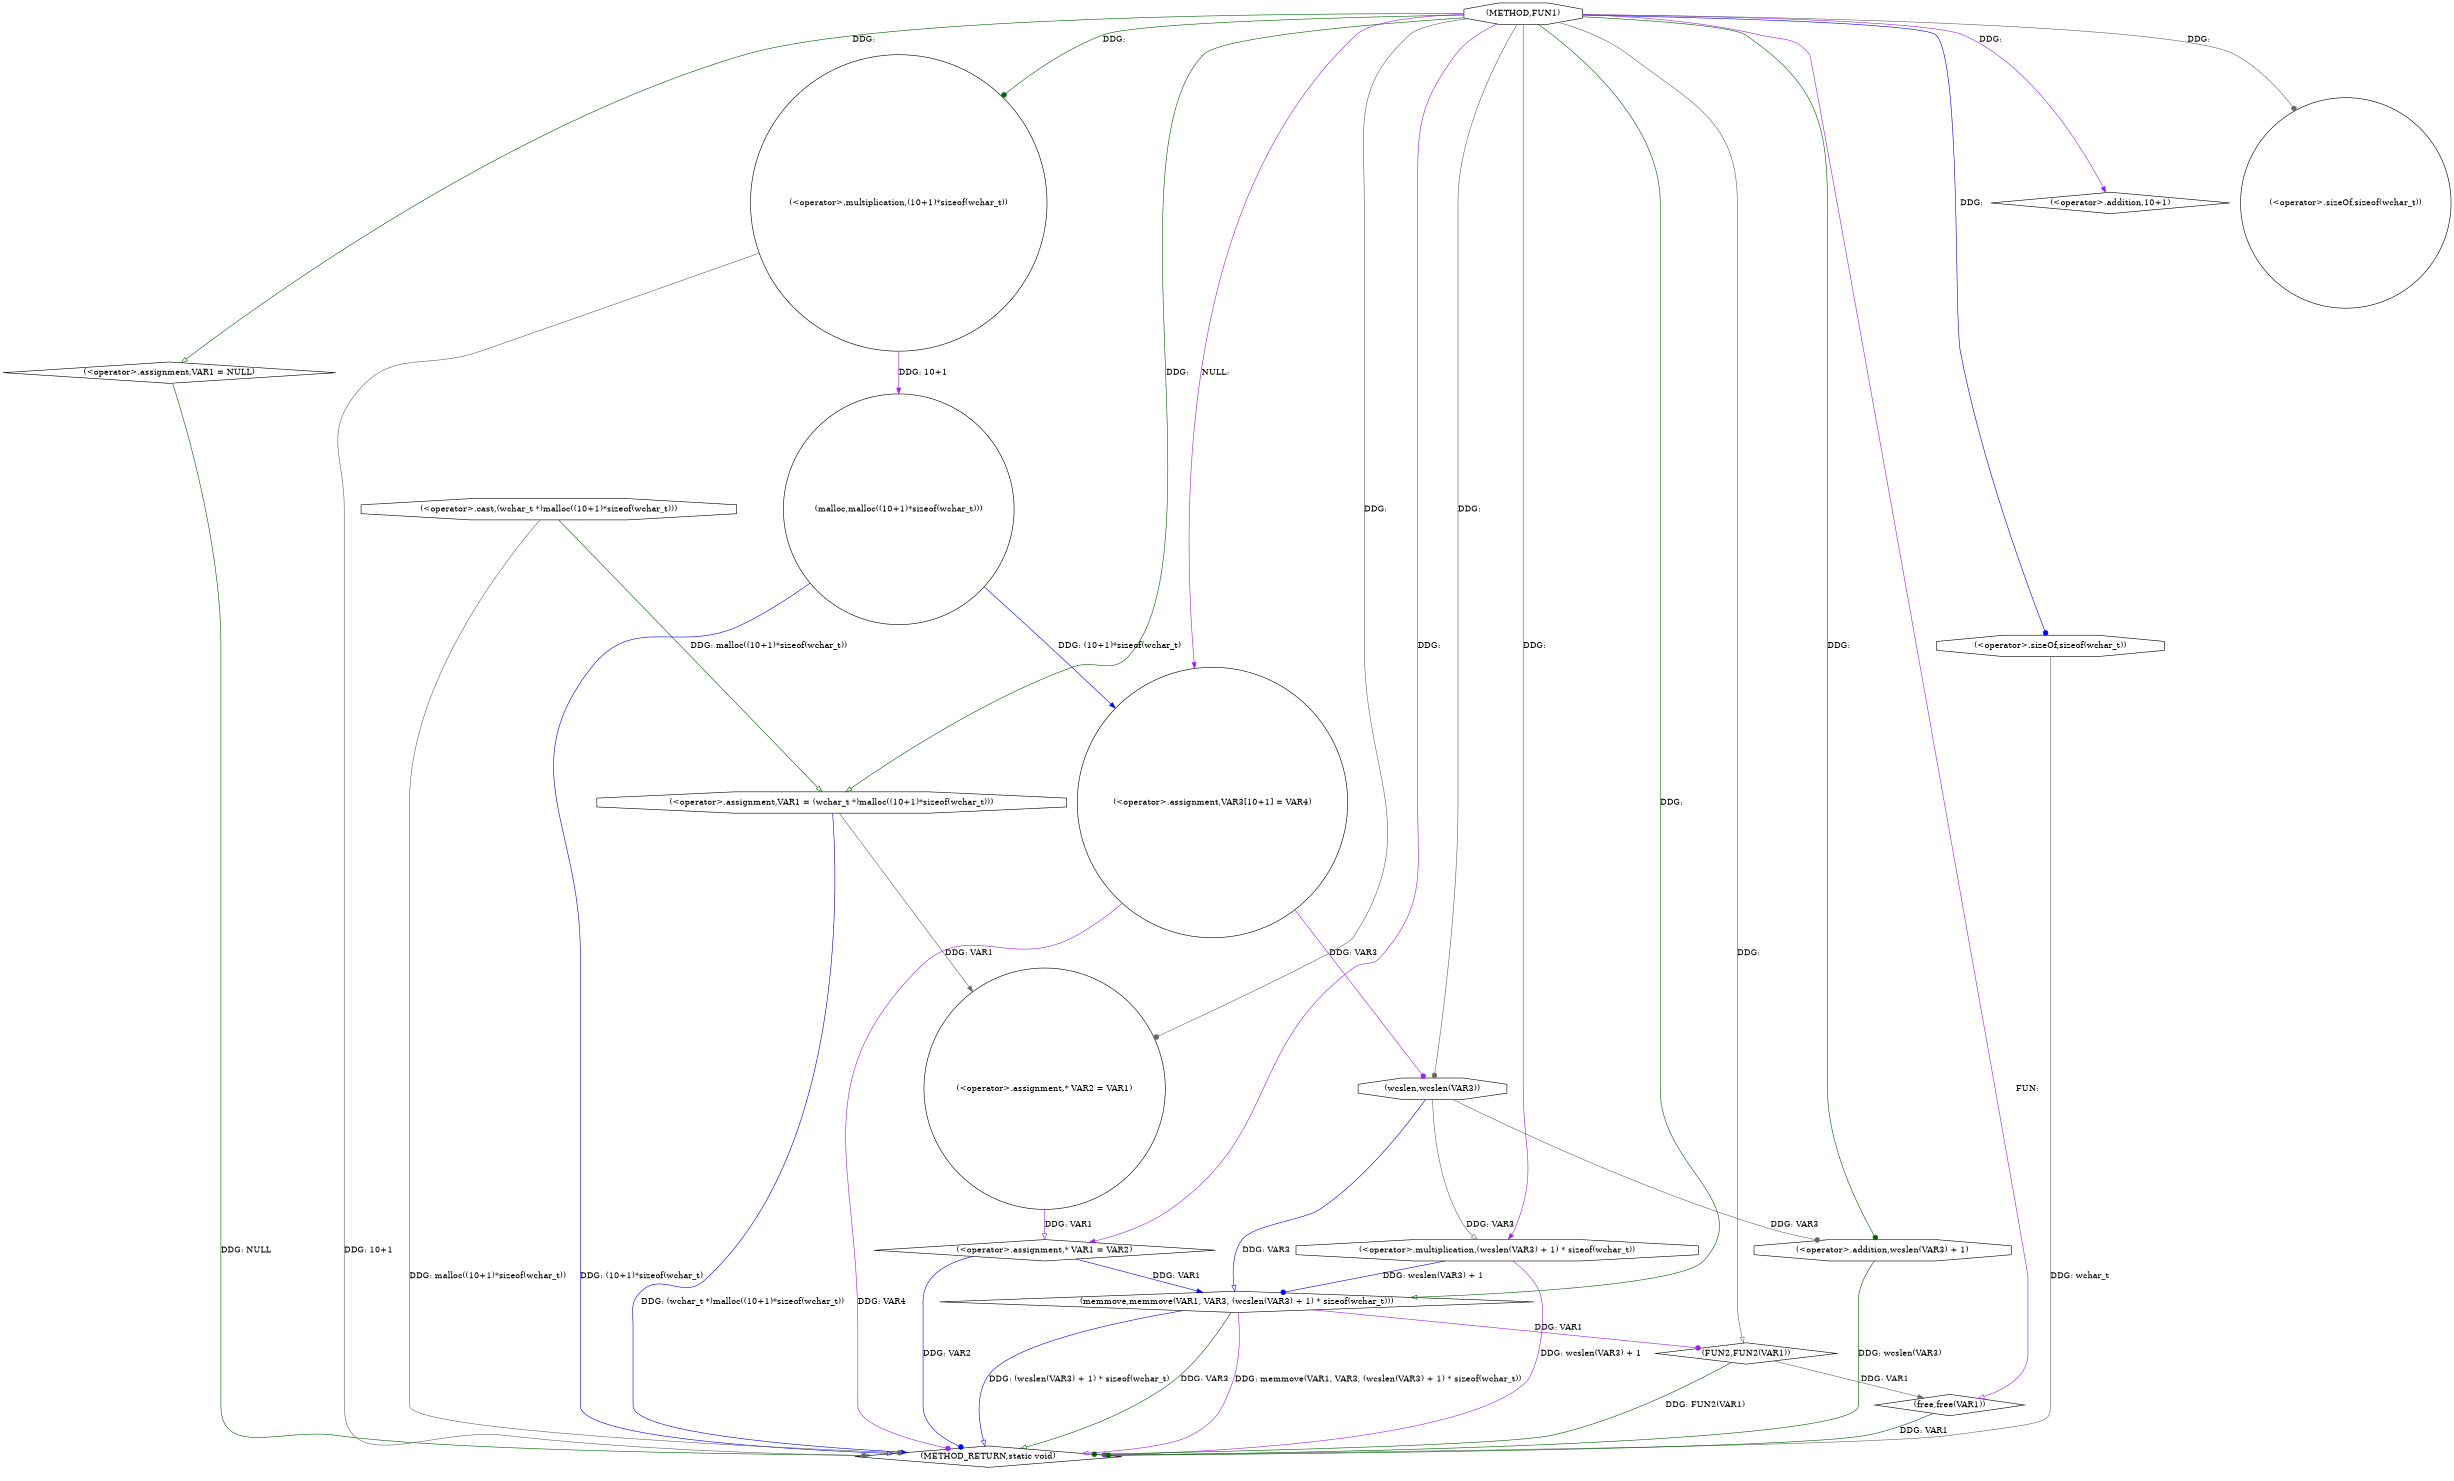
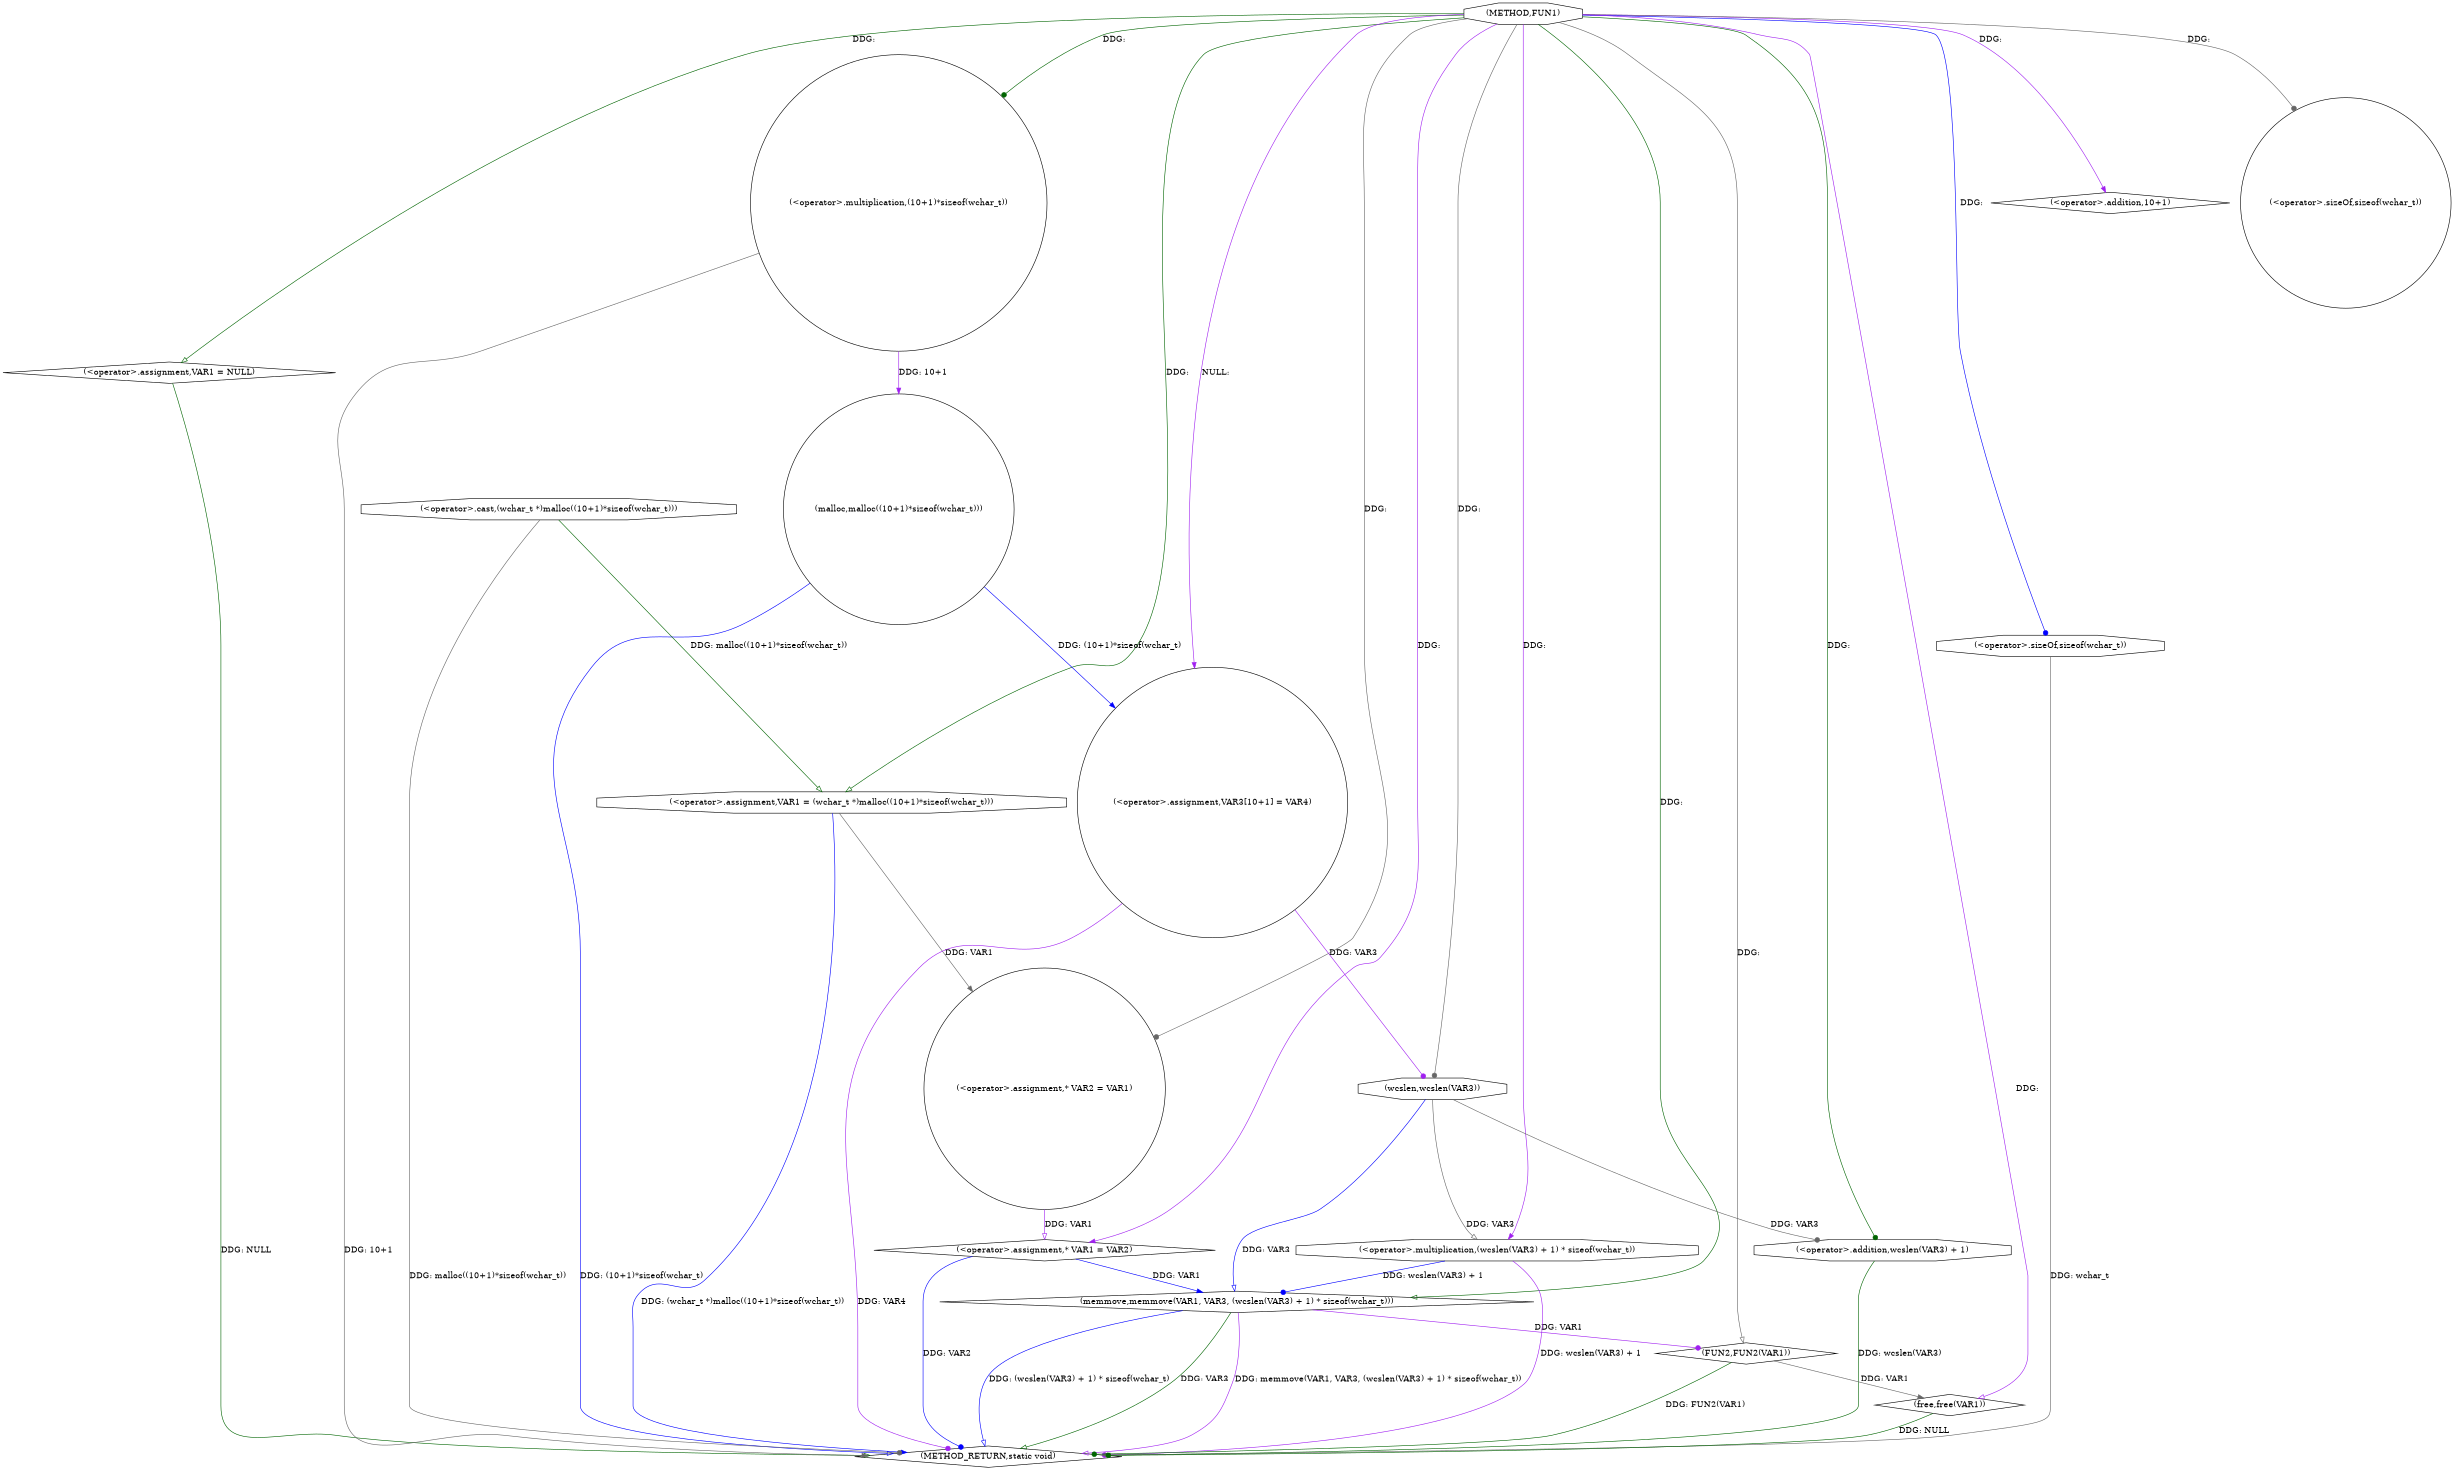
(2029, 1089) -> (2029, 1089)
(1924, 1431) -> (1924, 1431)
